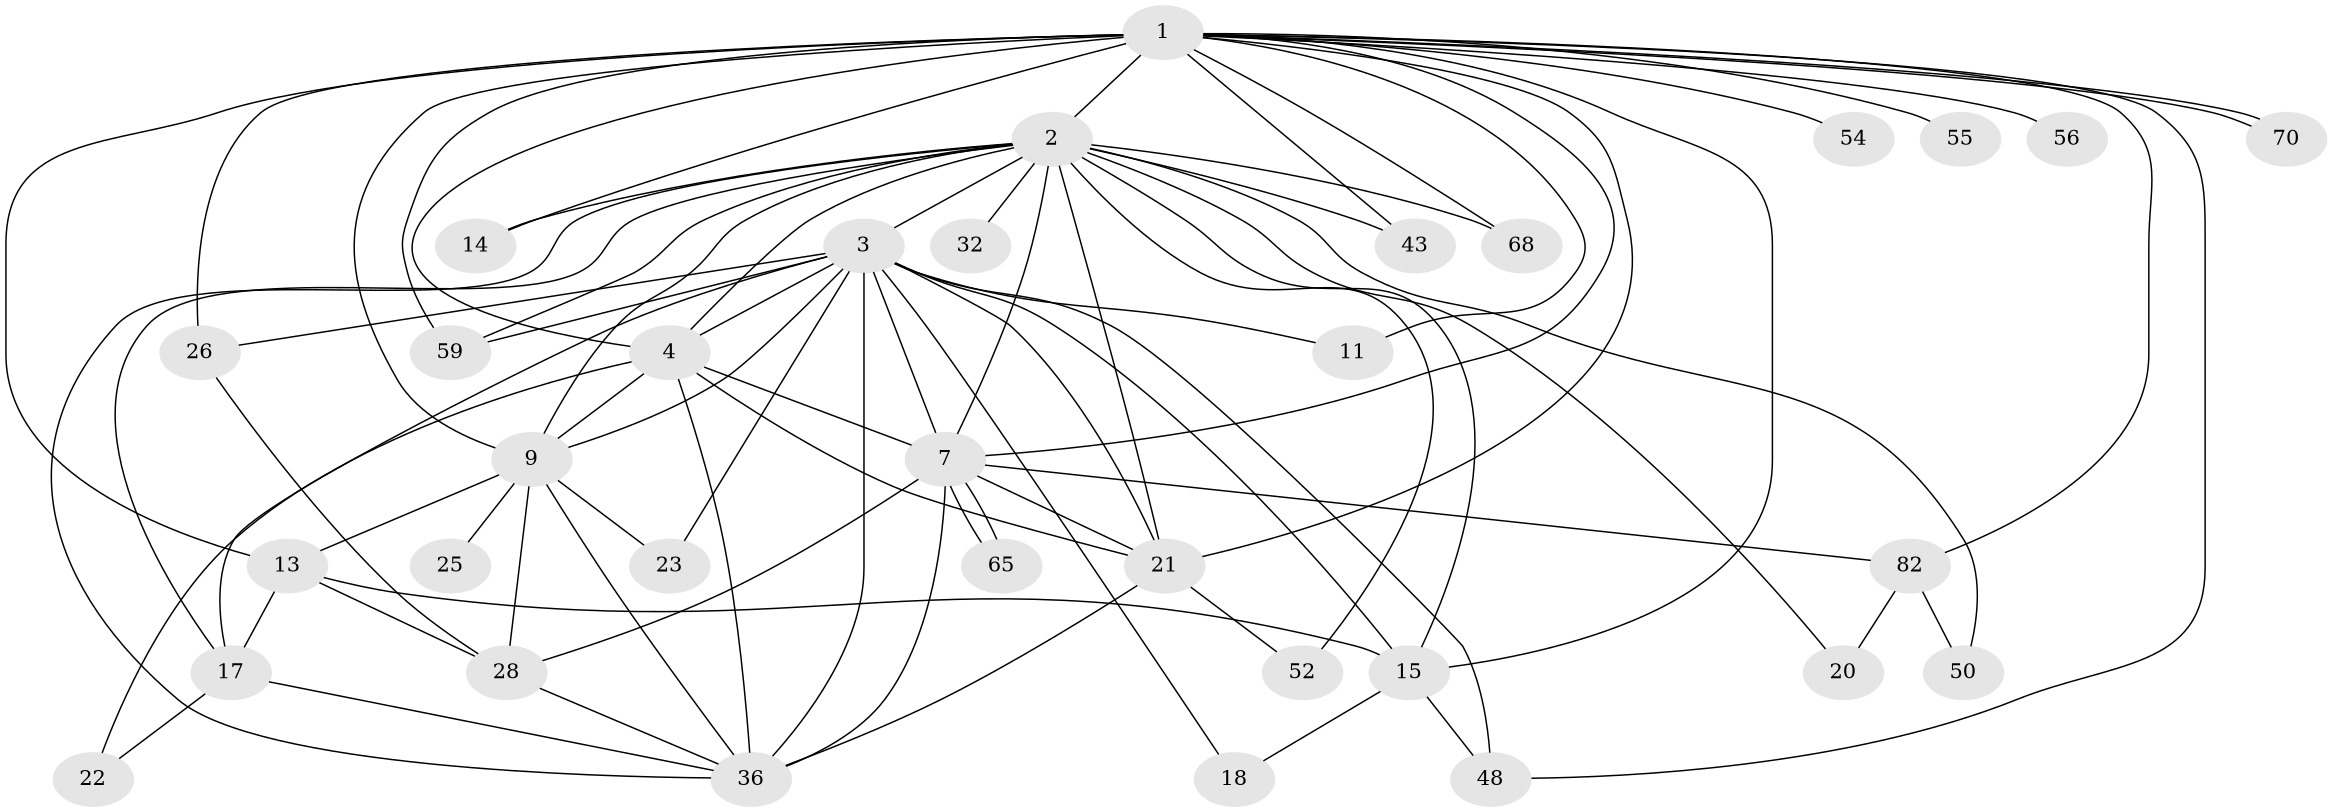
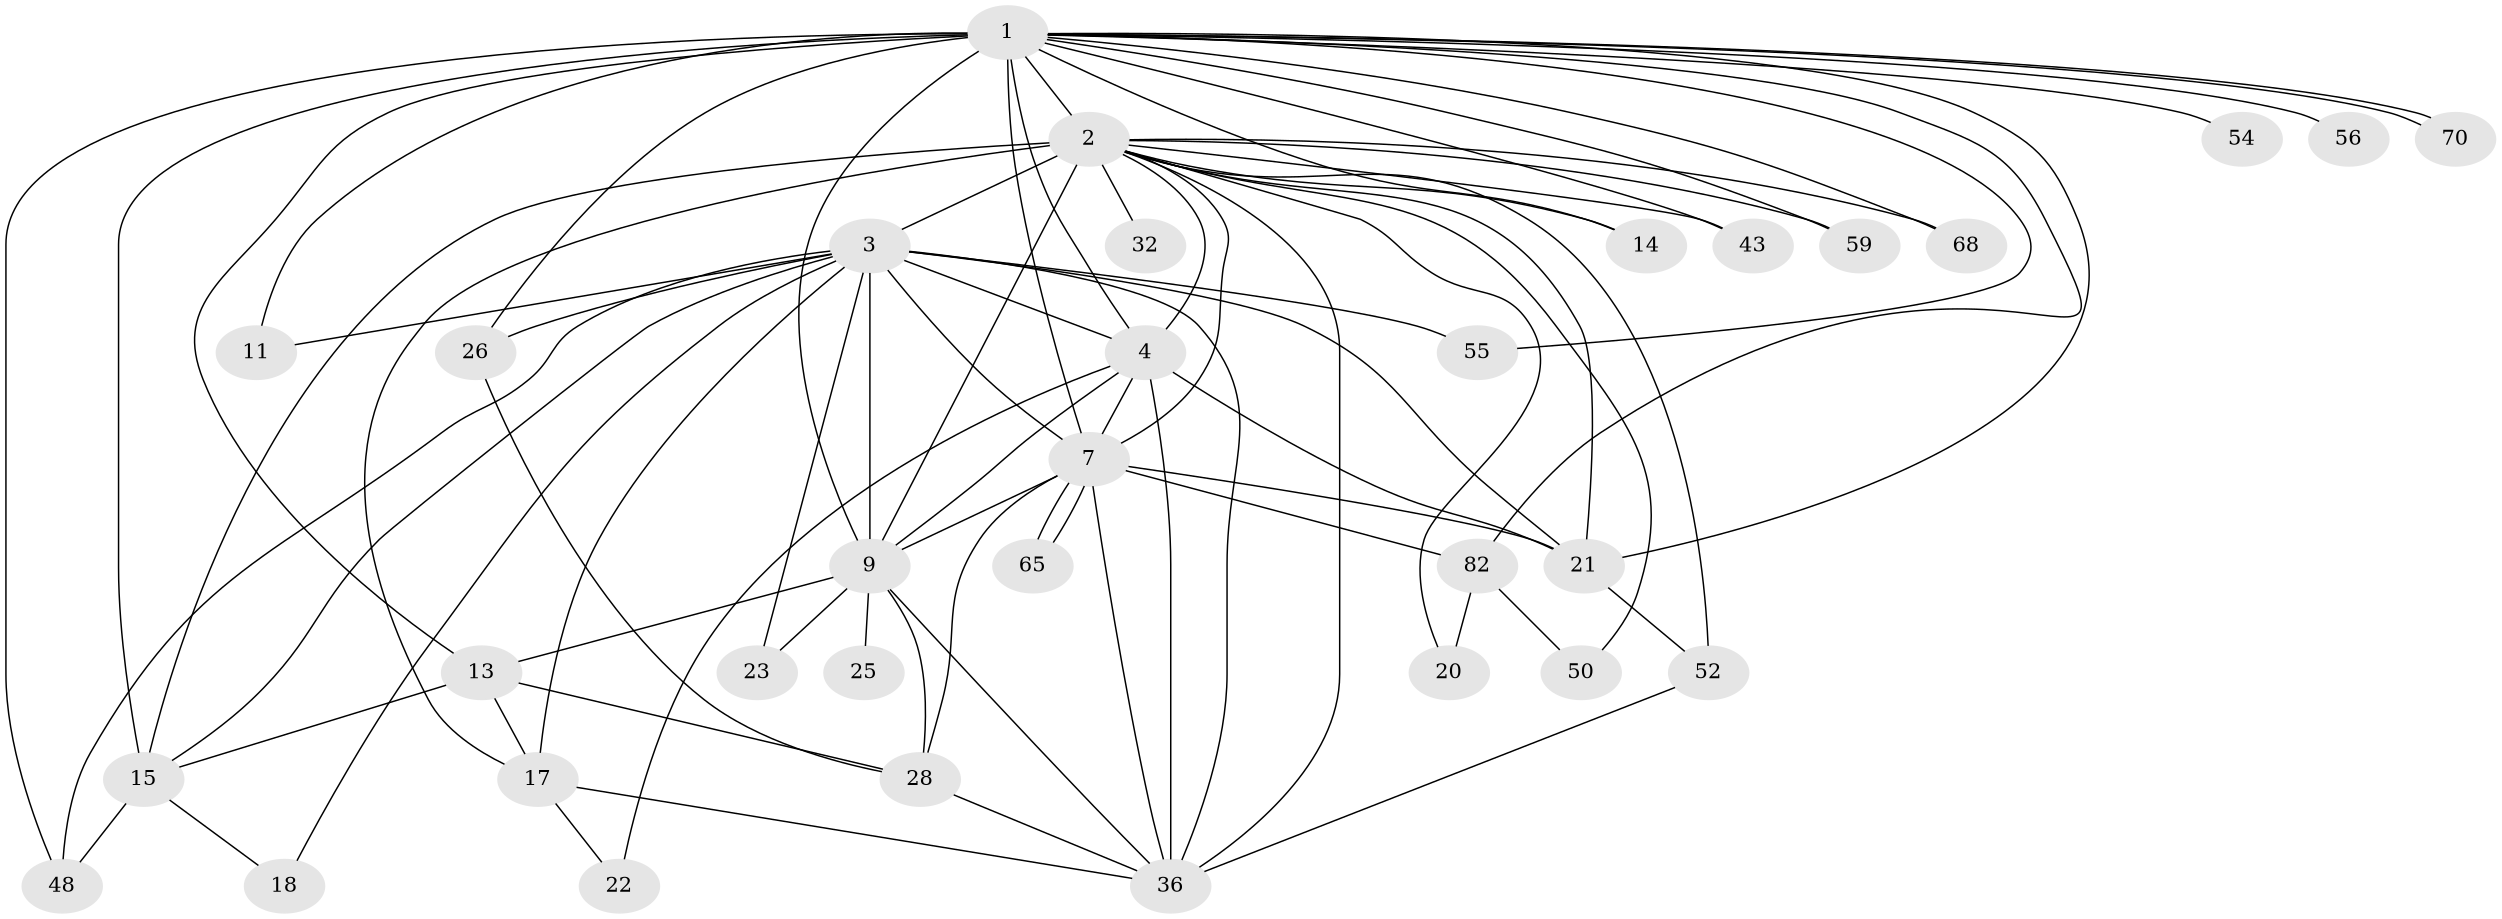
(615, 310) -> (1233, 293)
none -> (980, 513)
(967, 686) -> (1440, 780)
